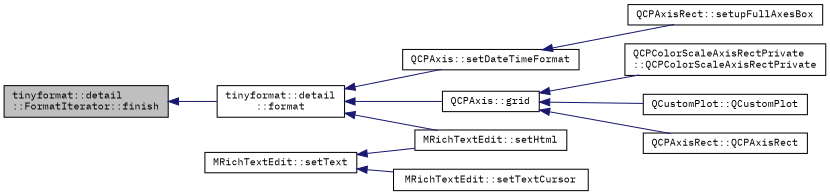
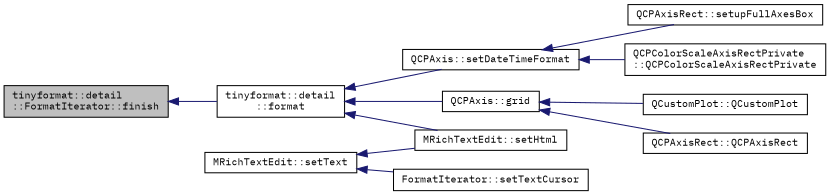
(594, 83) -> (607, 60)
(491, 180) -> (491, 180)
